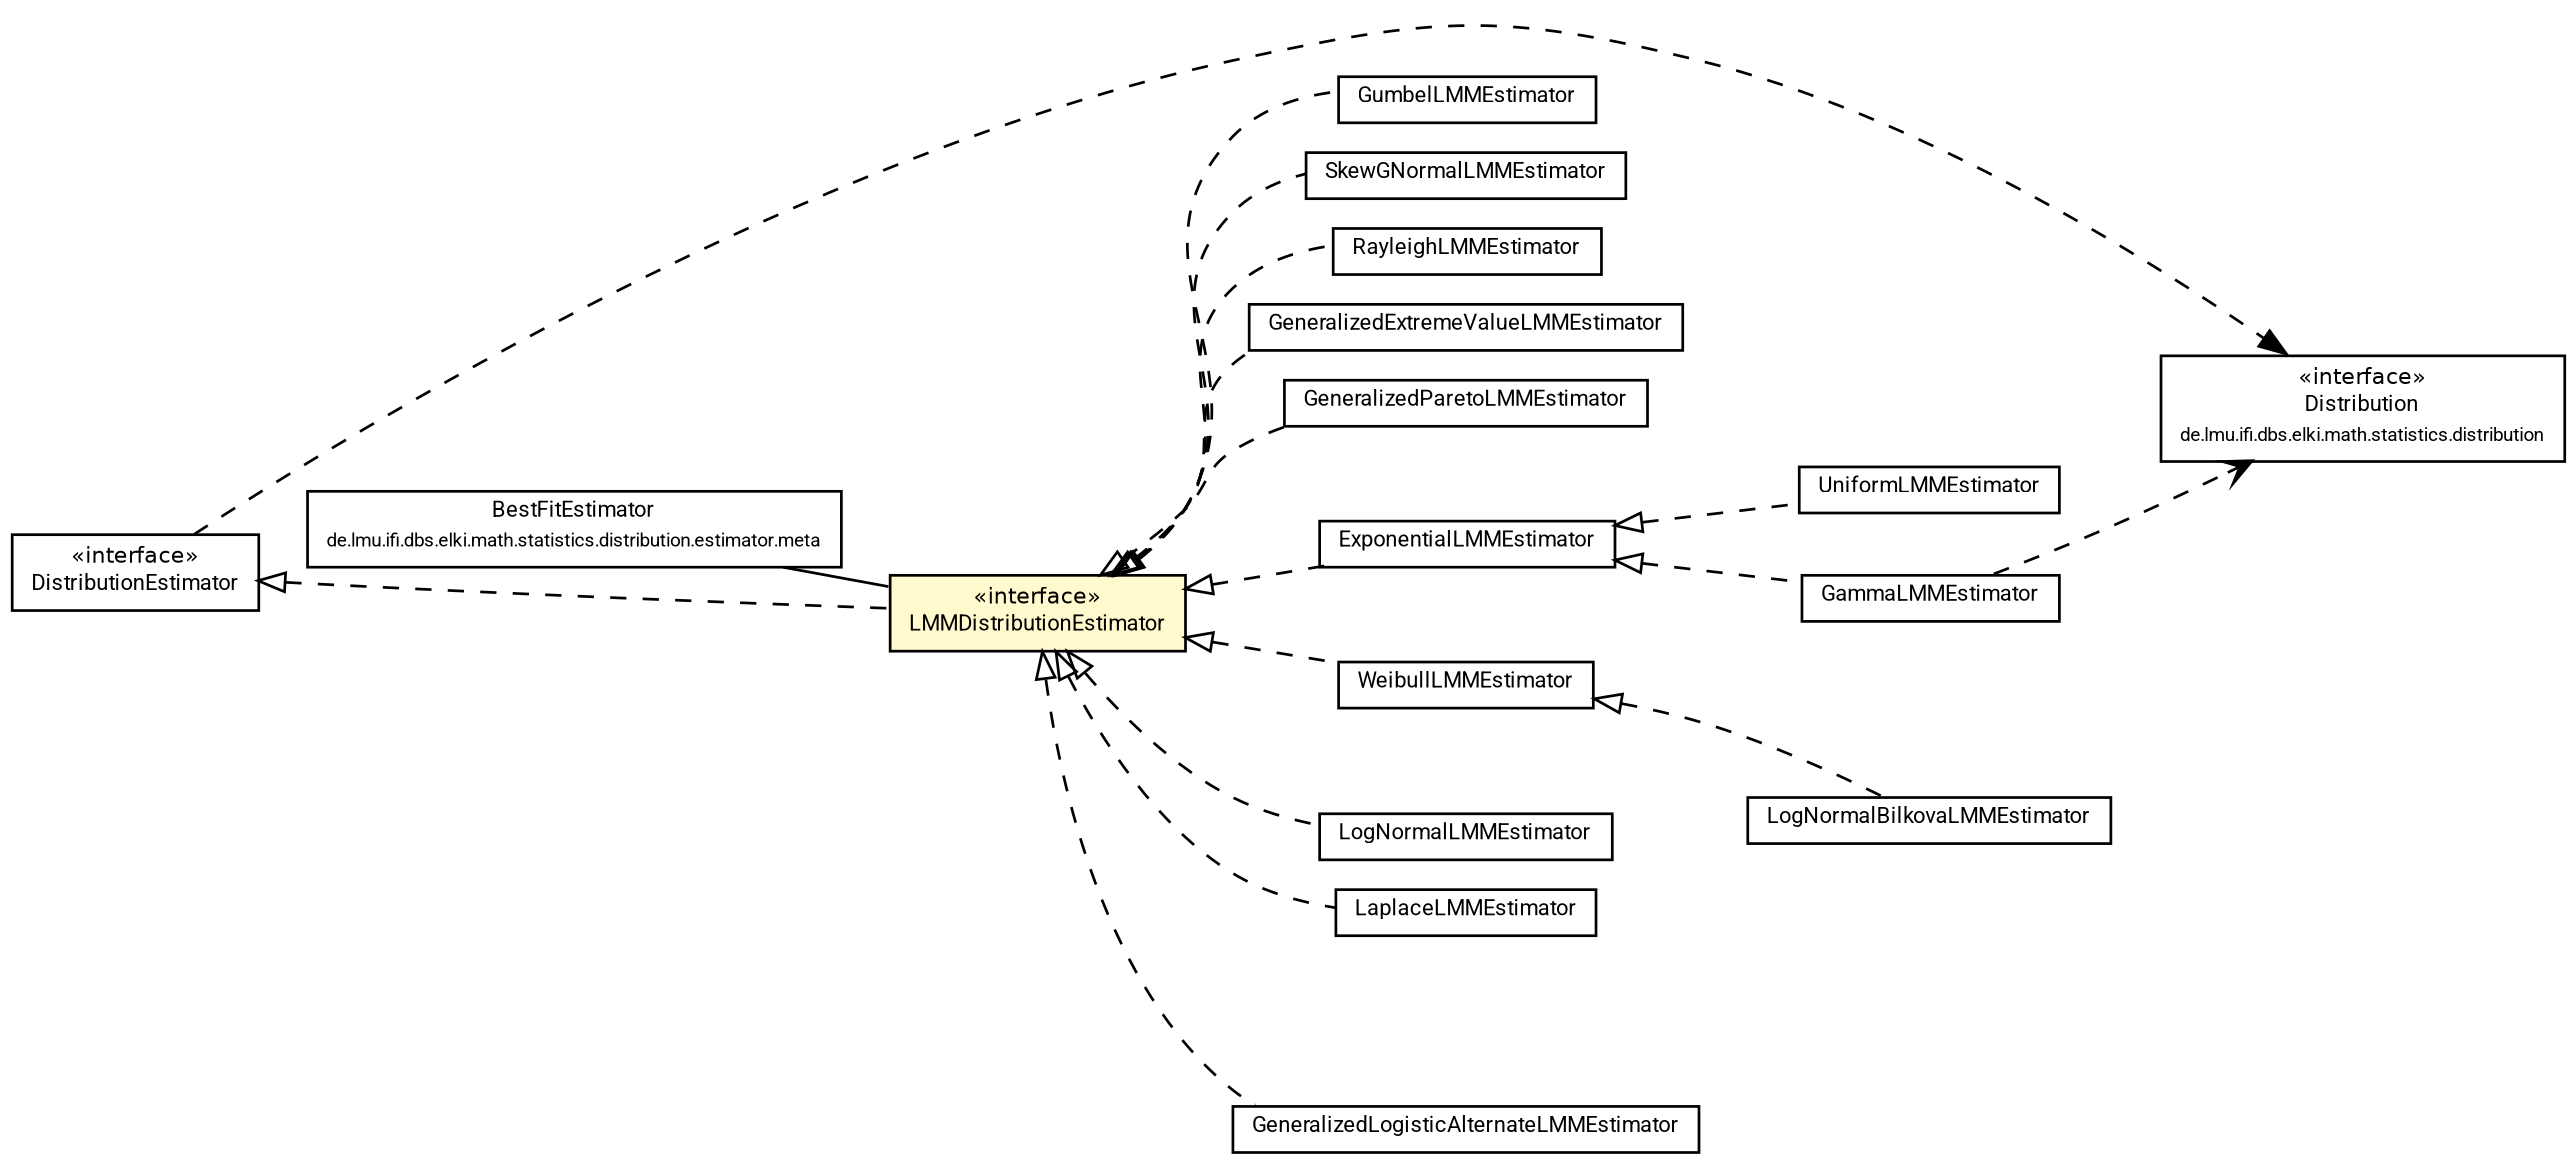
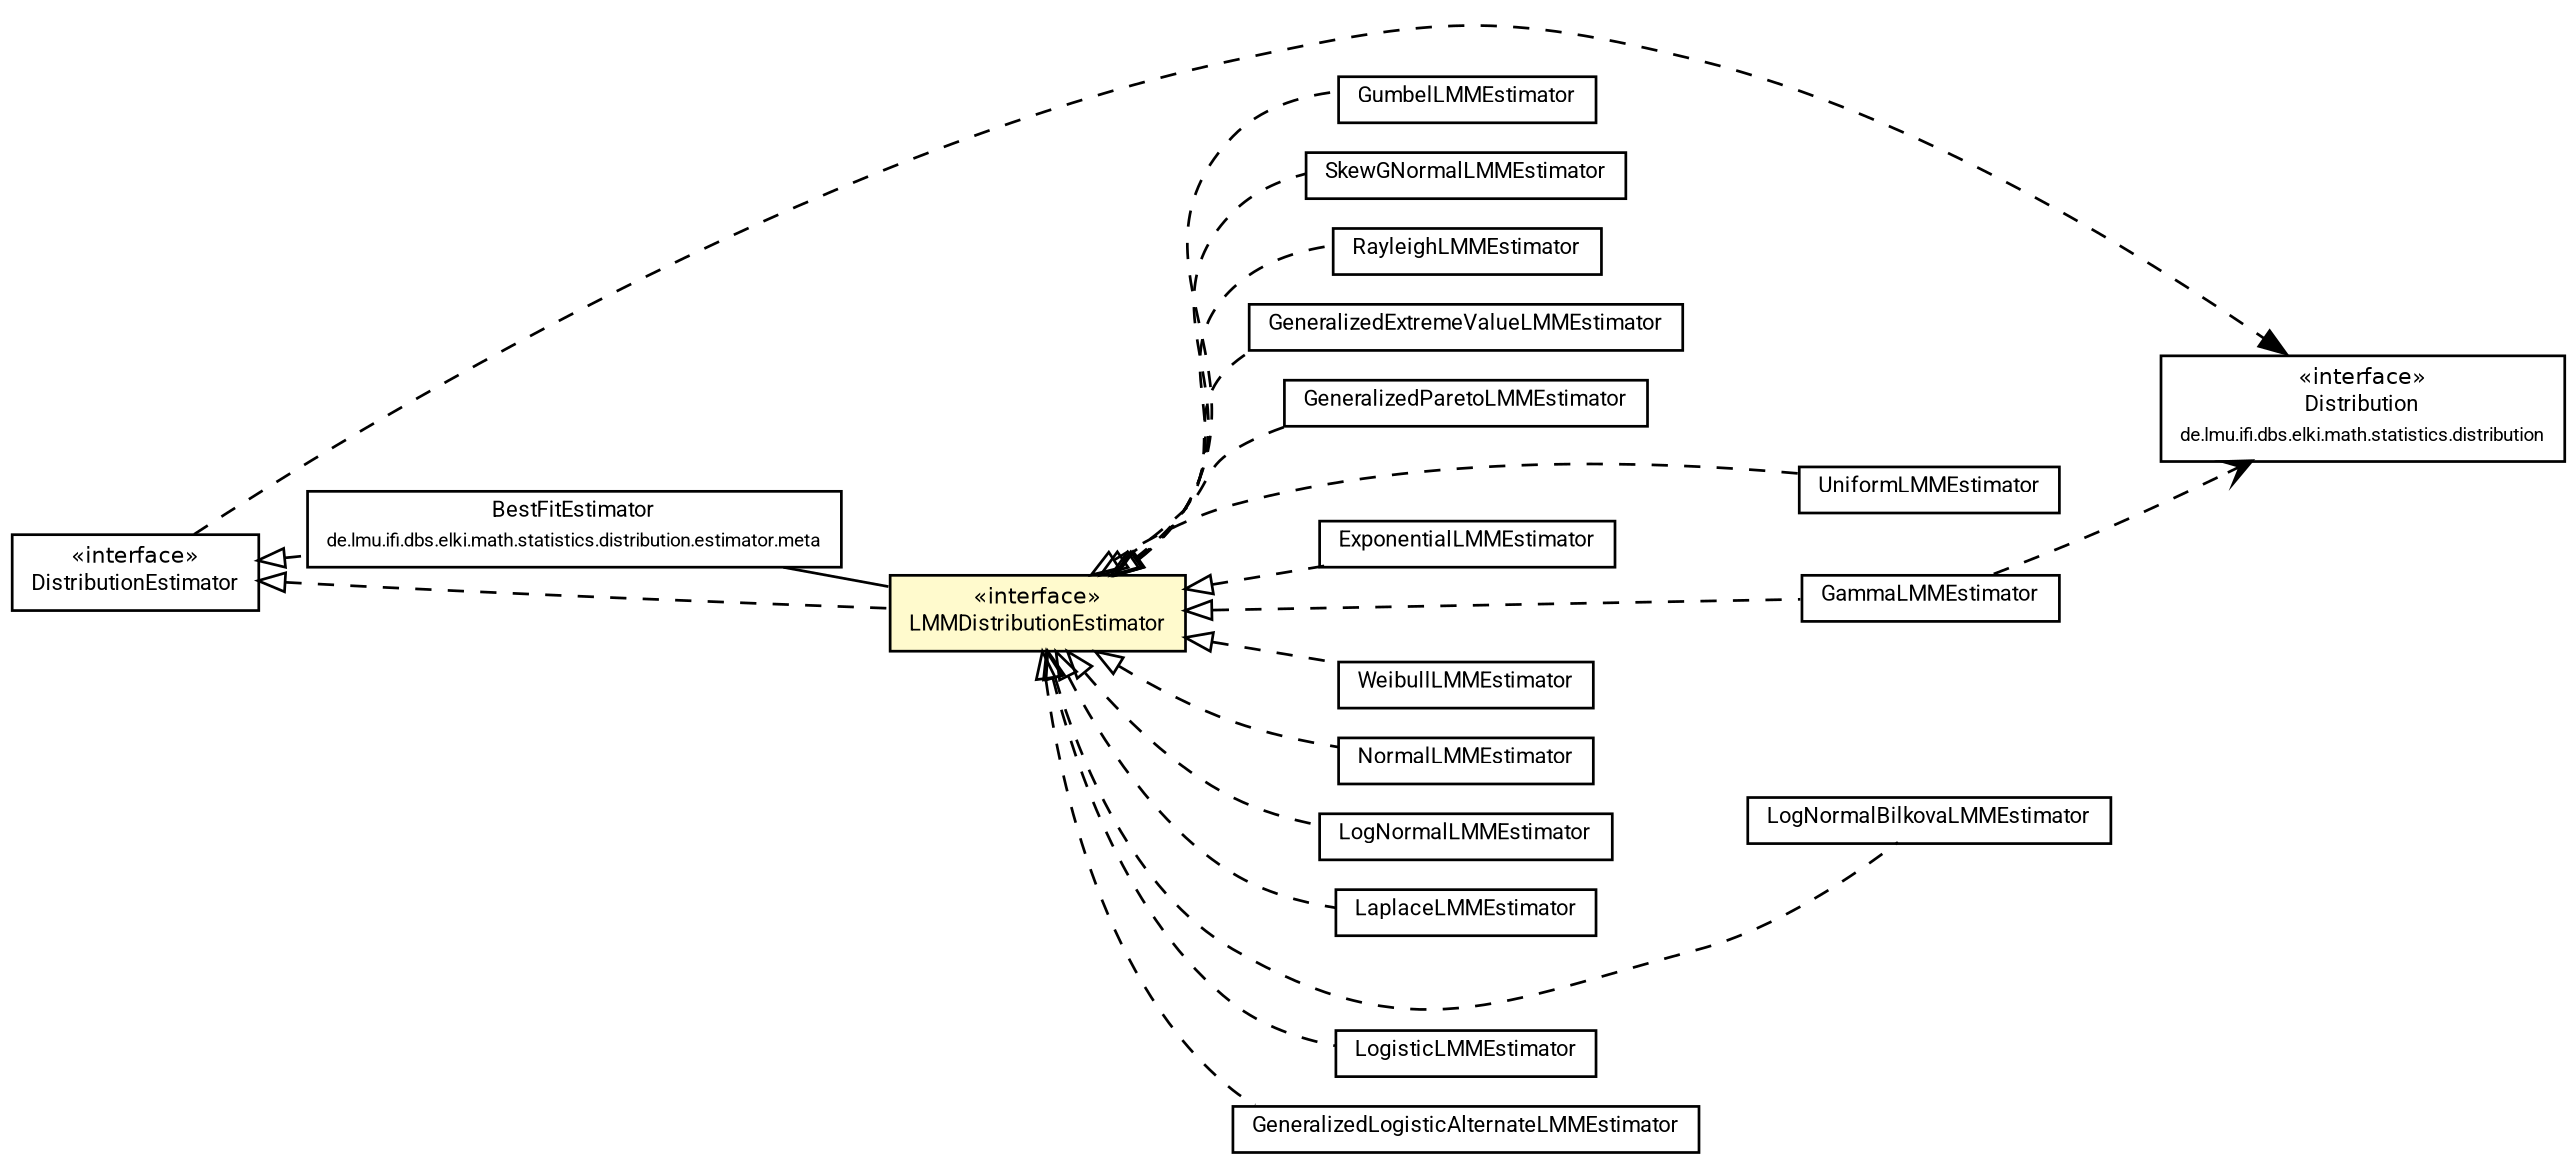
(1721, 513) -> (1449, 470)
none -> (295, 557)
(1721, 573) -> (1507, 605)
(1755, 740) -> (1412, 1009)
none -> (1466, 760)
none -> (1466, 1052)
